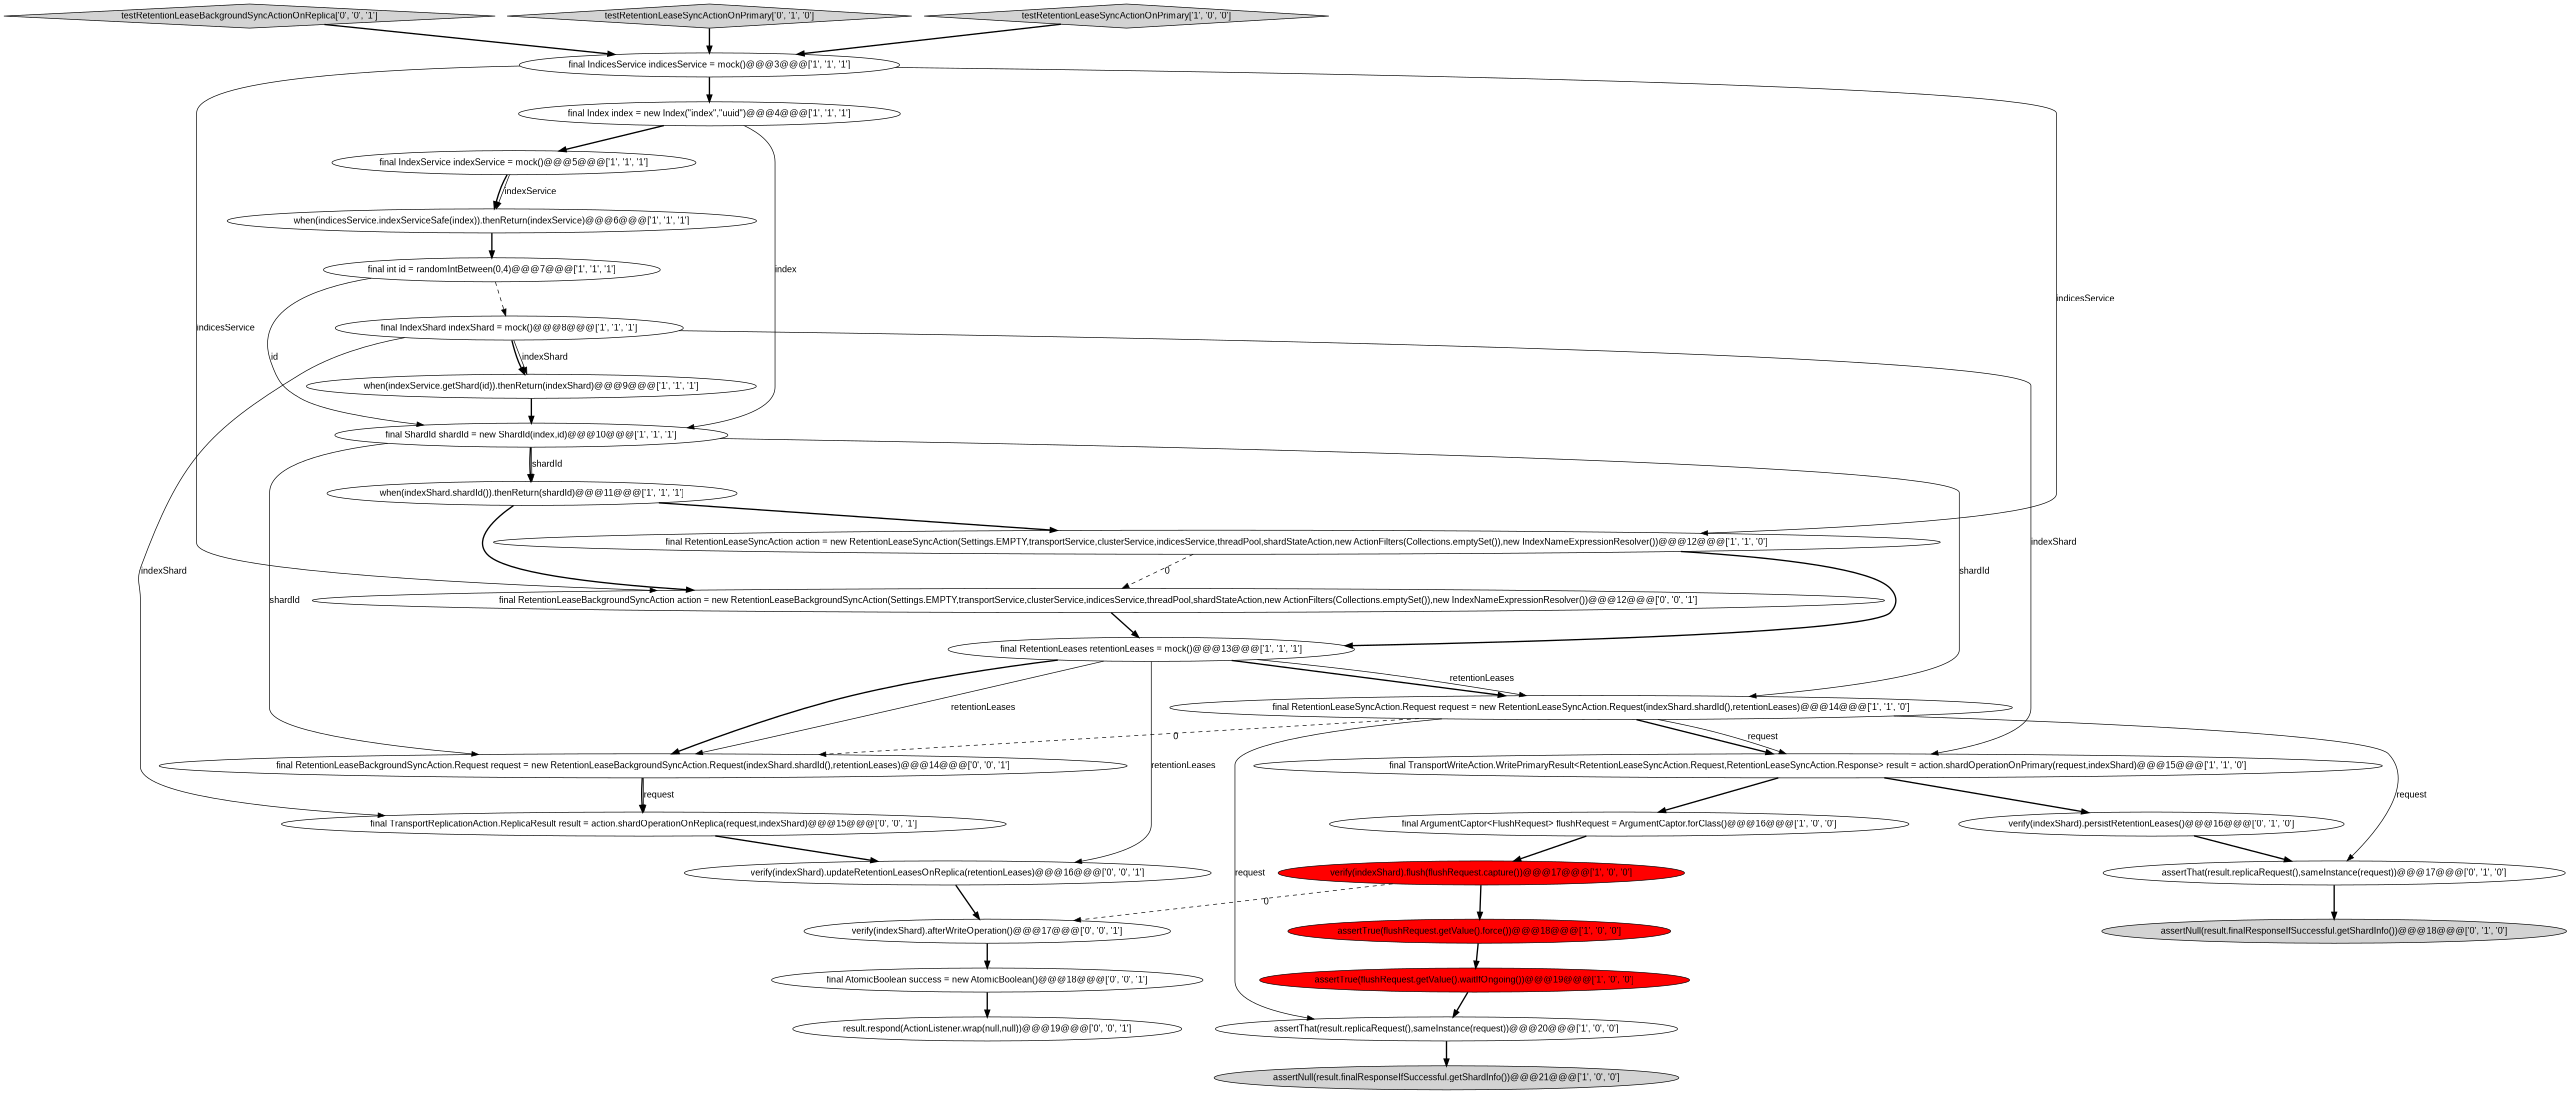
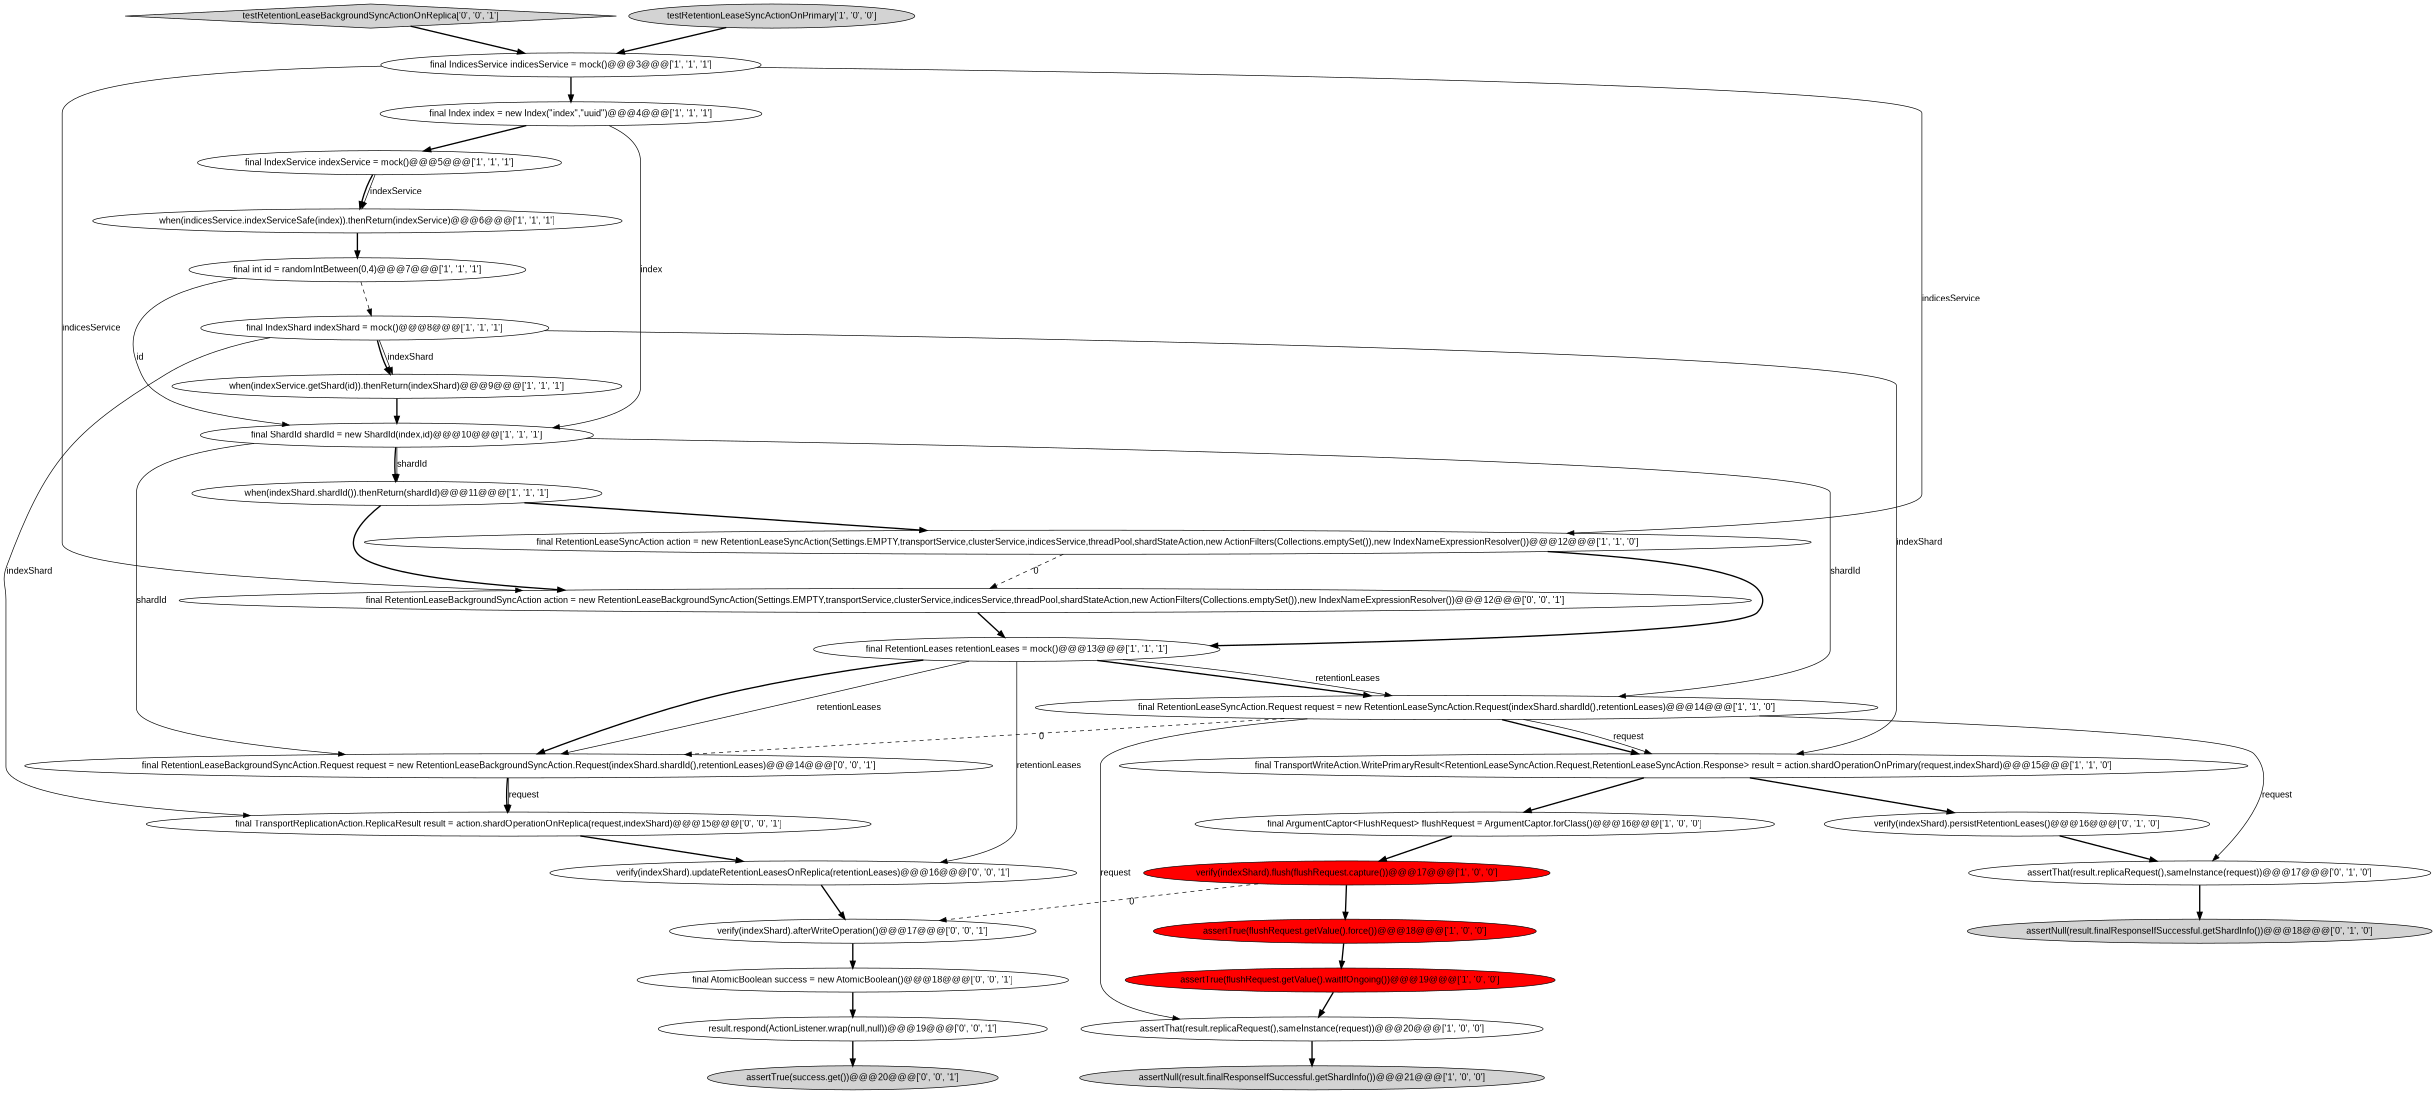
(709, 16) -> none
(1126, 16) -> (772, 16)
none -> (853, 1078)
